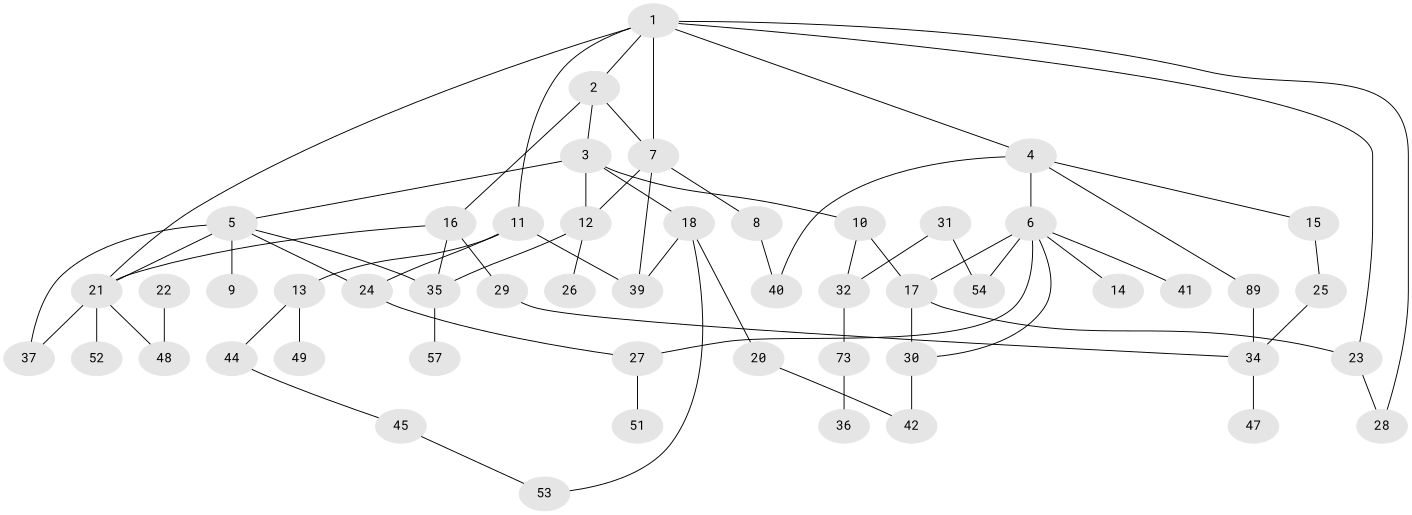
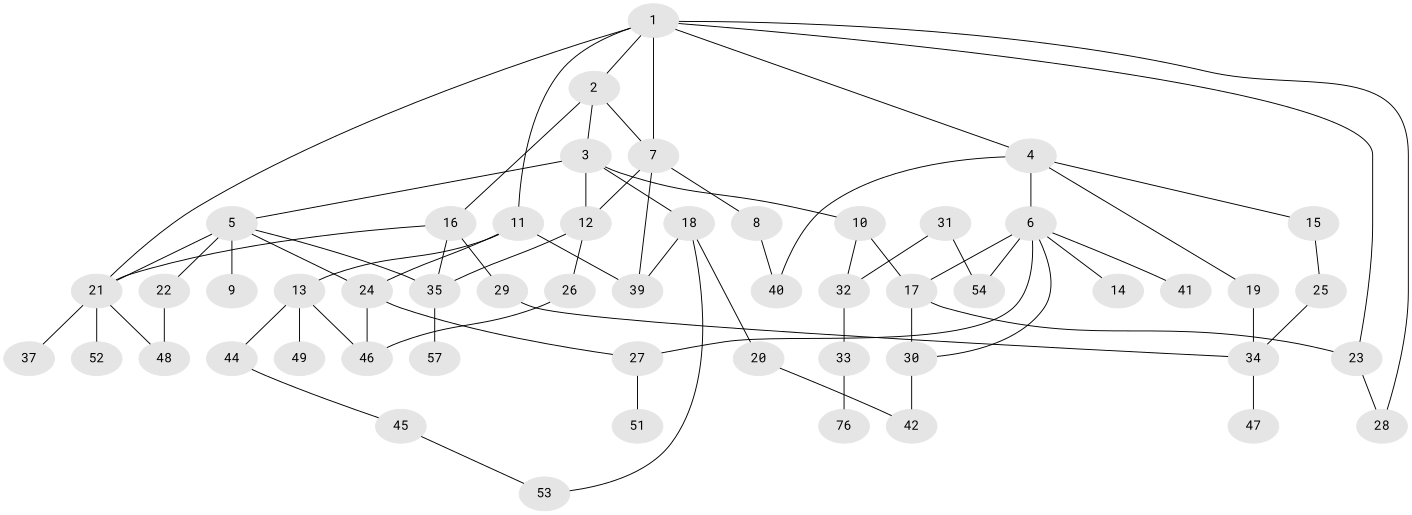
(95, 252) -> (190, 265)
(1253, 291) -> (1253, 291)
none -> (367, 359)
(844, 359) -> (844, 359)
(844, 426) -> (844, 426)
